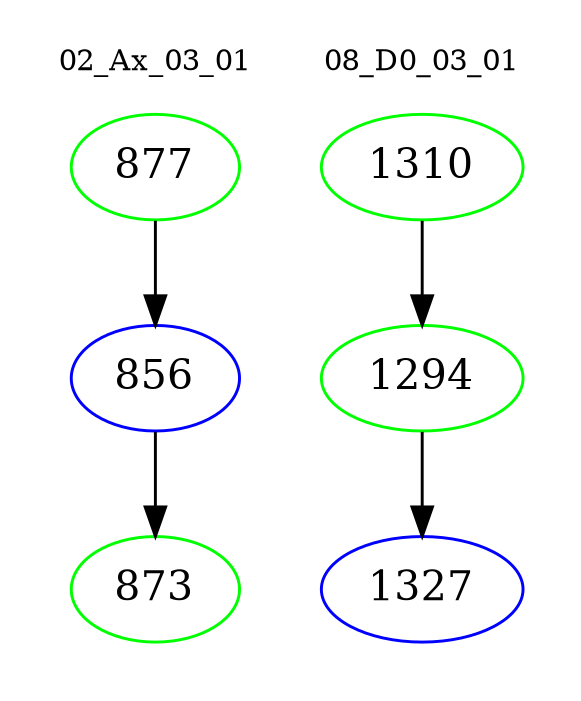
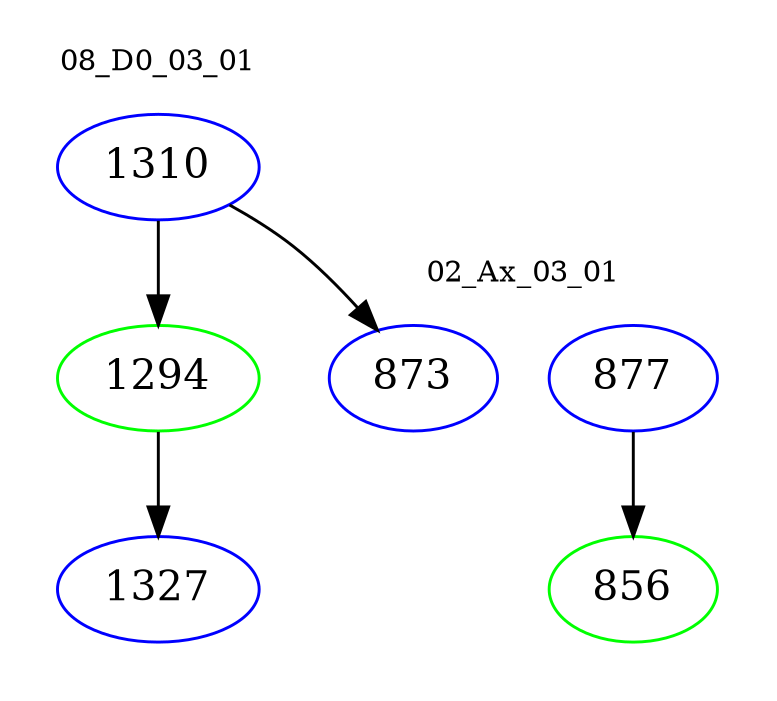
(155, 167) -> (633, 378)
(422, 167) -> (158, 167)
(155, 378) -> (633, 589)
(155, 469) -> (323, 273)
(155, 589) -> (413, 378)
